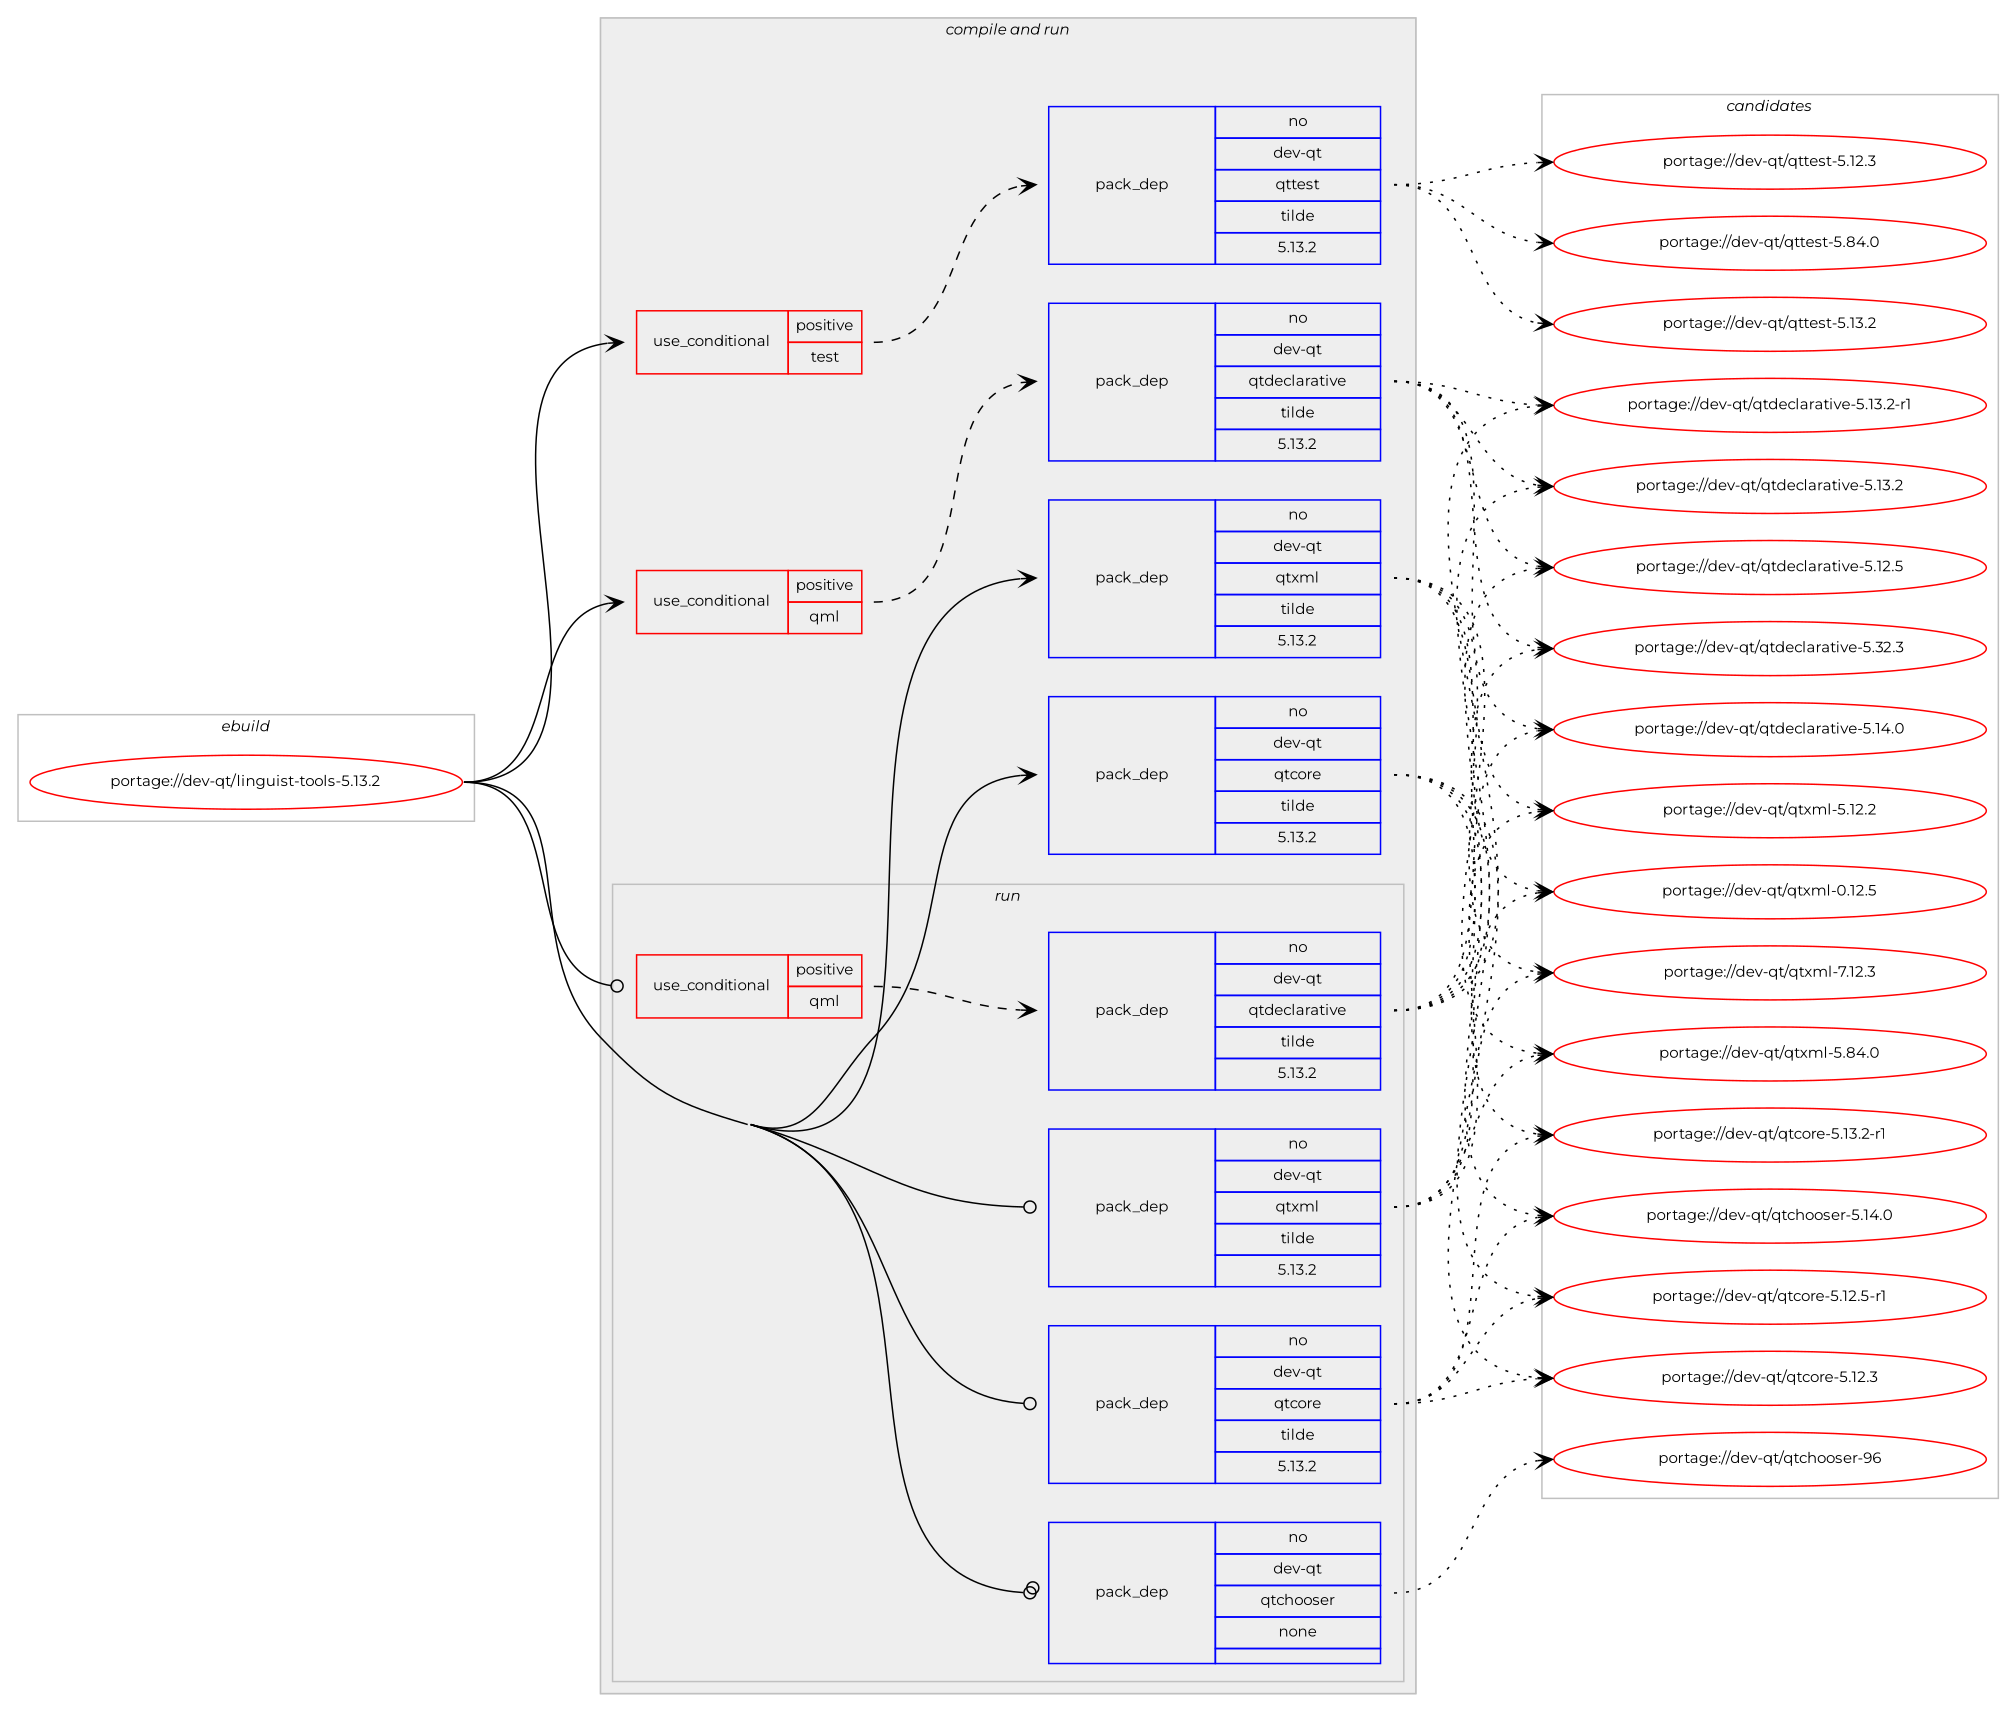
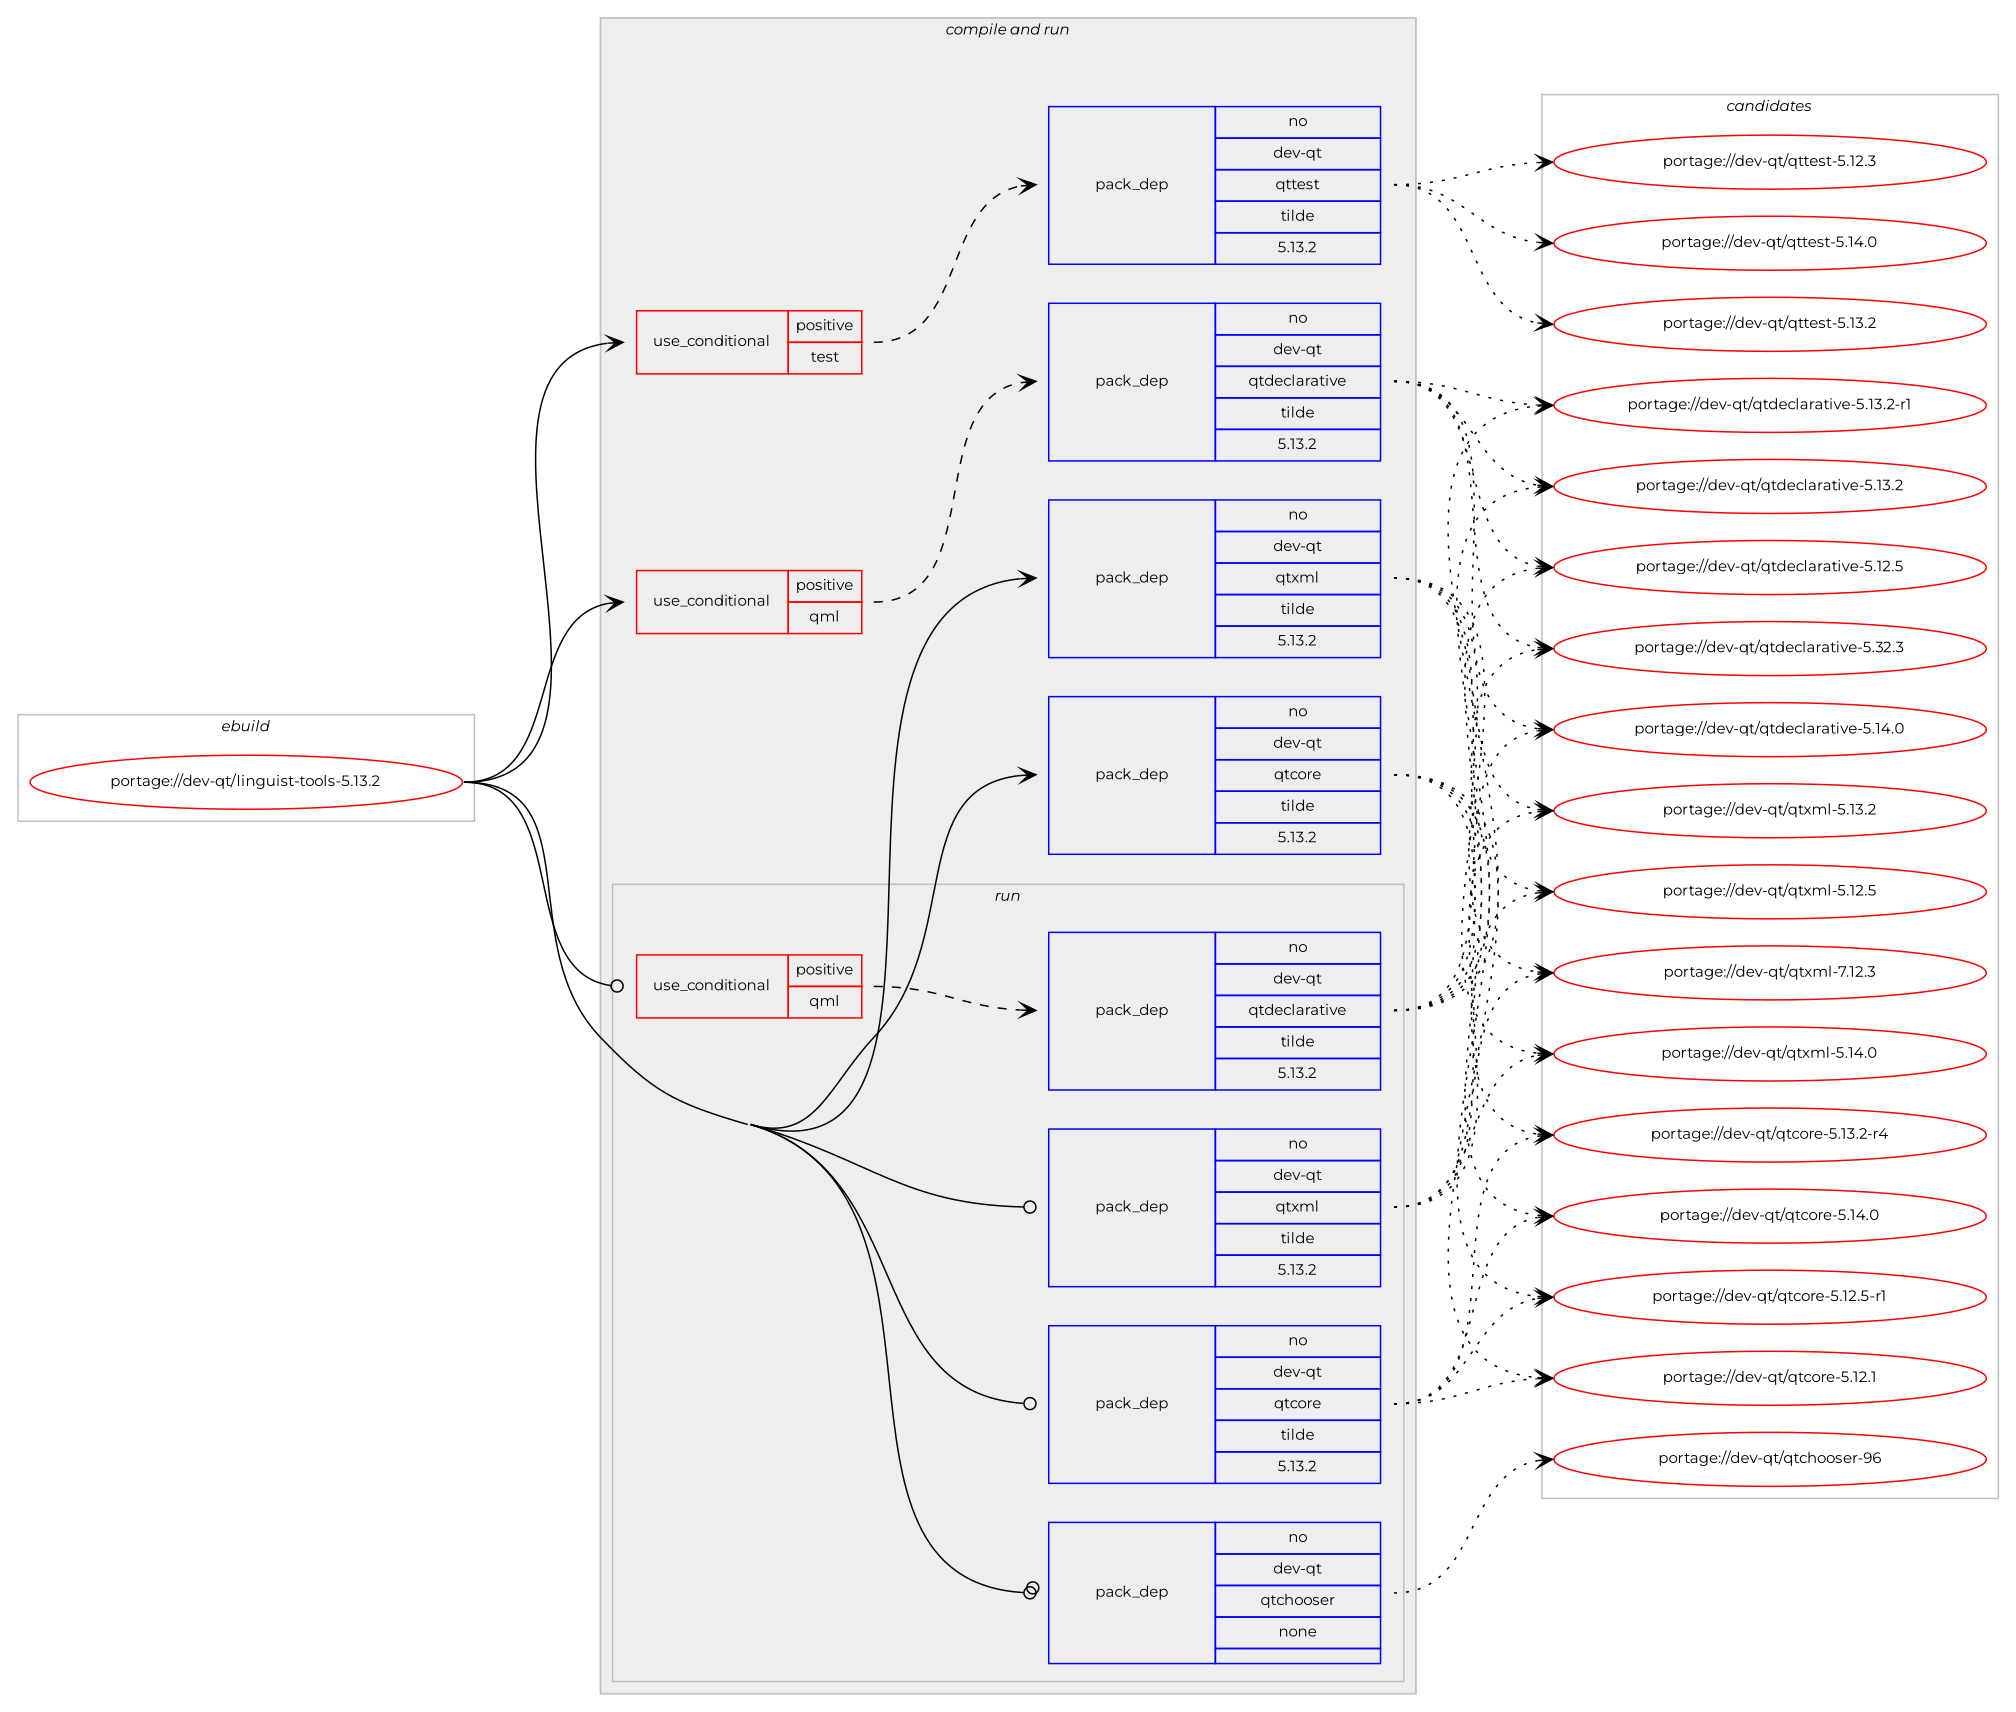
(1770, 243) -> (1770, 243)
(1770, 811) -> (1770, 811)
(1770, 892) -> (1770, 892)
(1770, 1054) -> (1770, 1054)
(1770, 1135) -> (1770, 1135)
(1770, 1216) -> (1770, 1216)
(1770, 1378) -> (1770, 1378)
